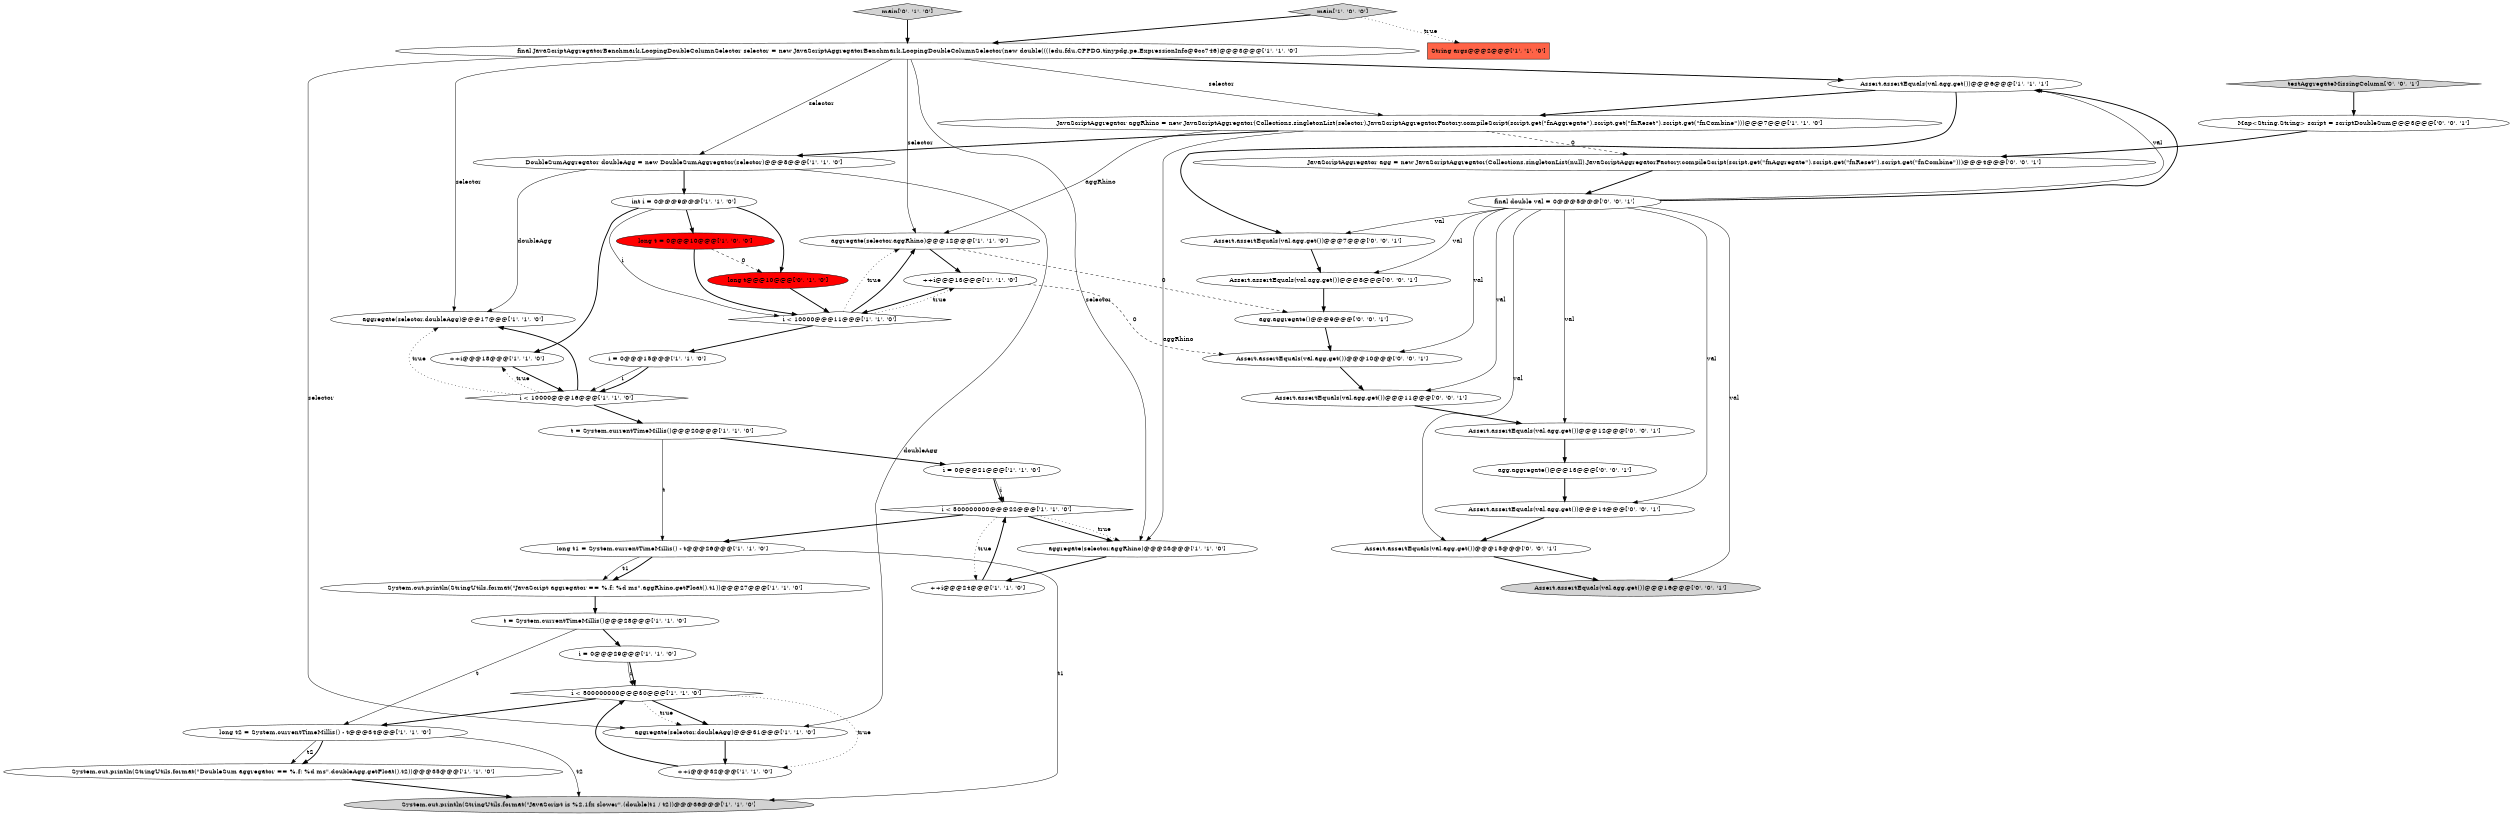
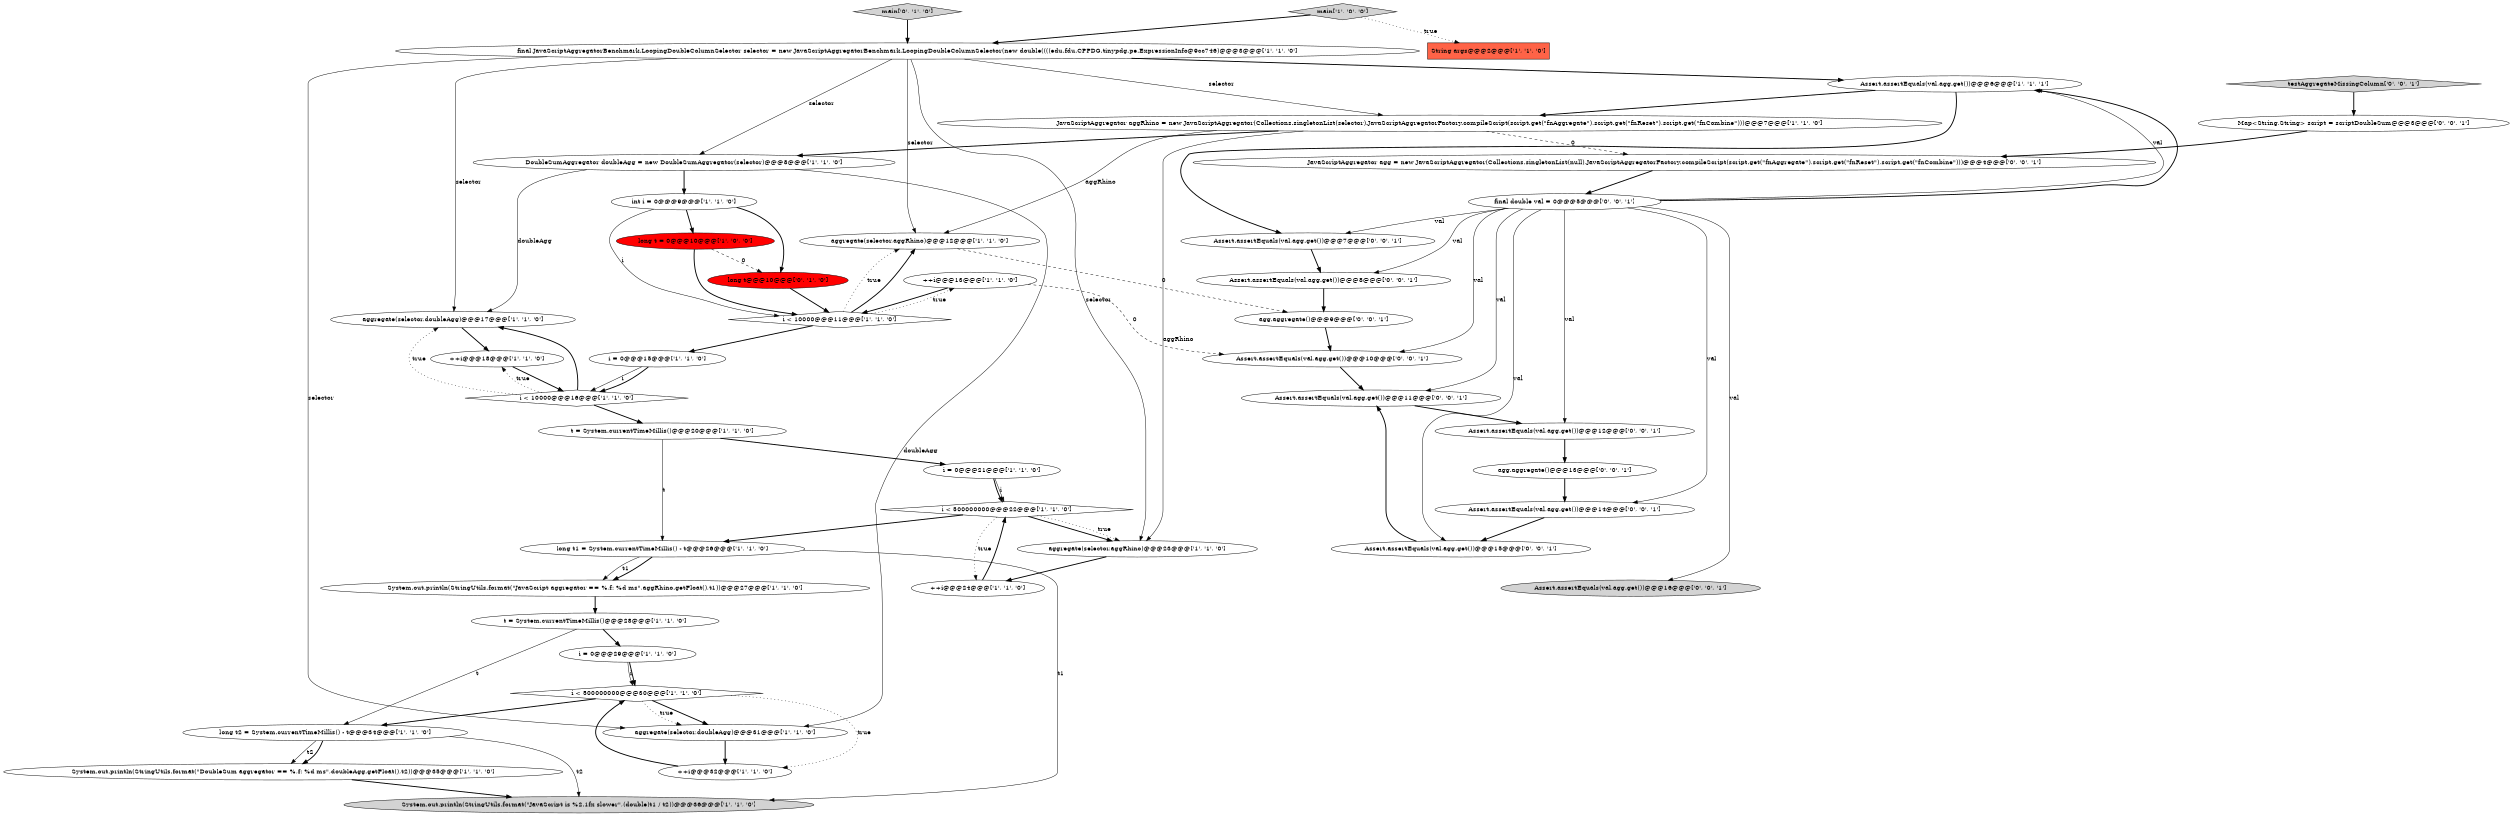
(943, 259) -> none
(597, 285) -> (473, 338)
(1544, 568) -> (1386, 483)
